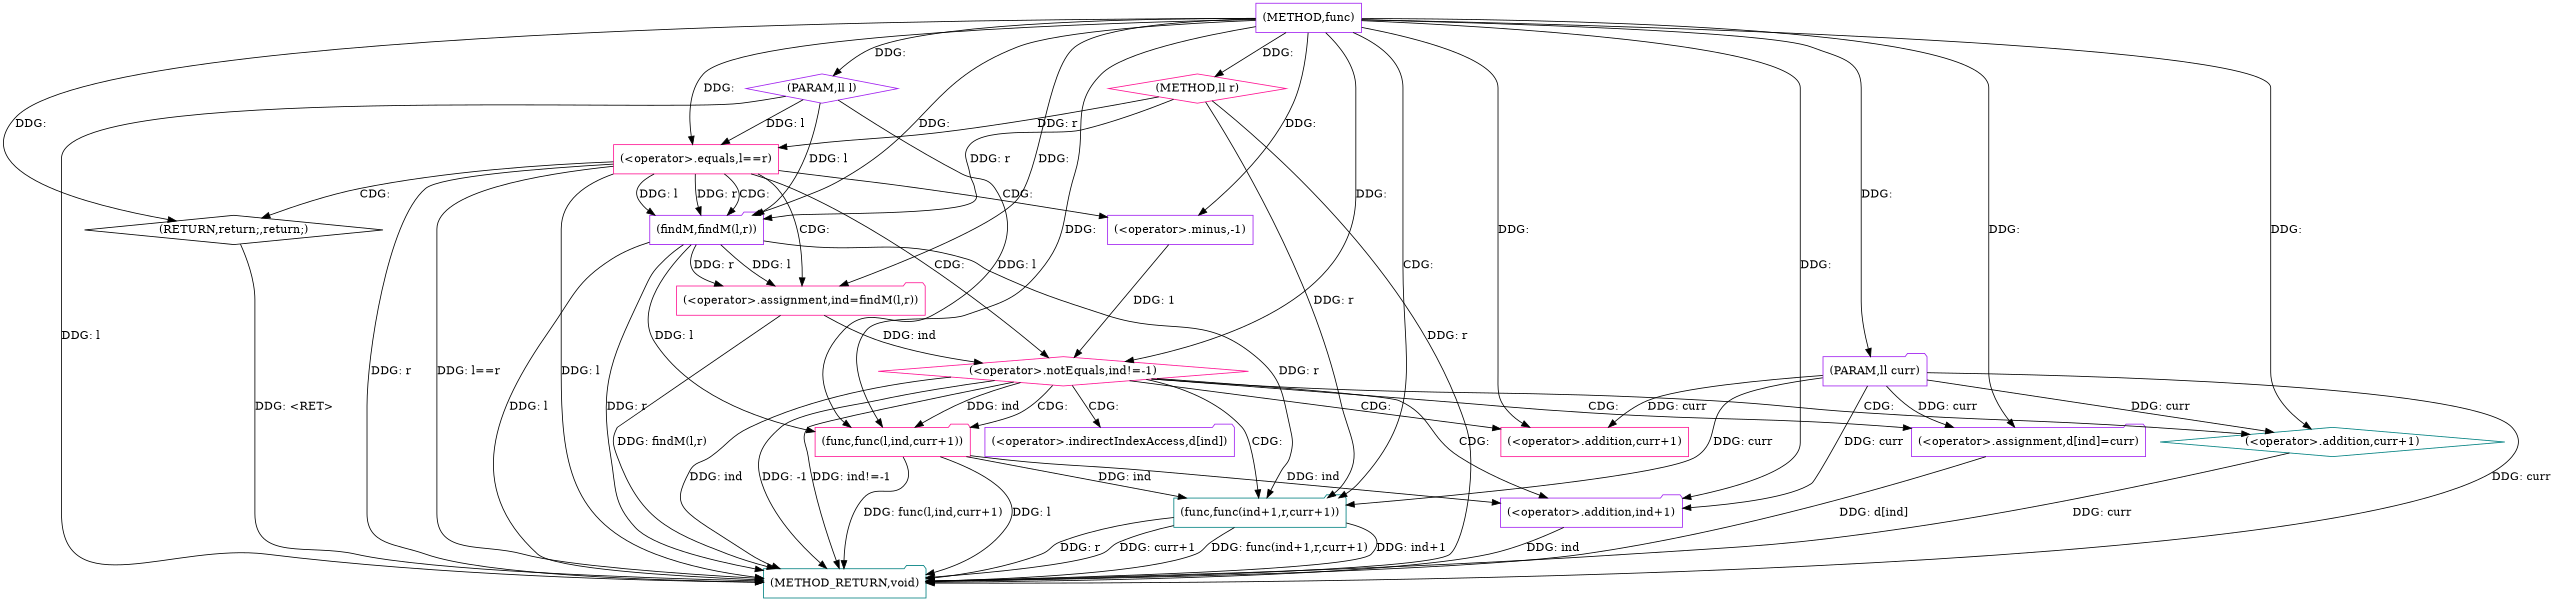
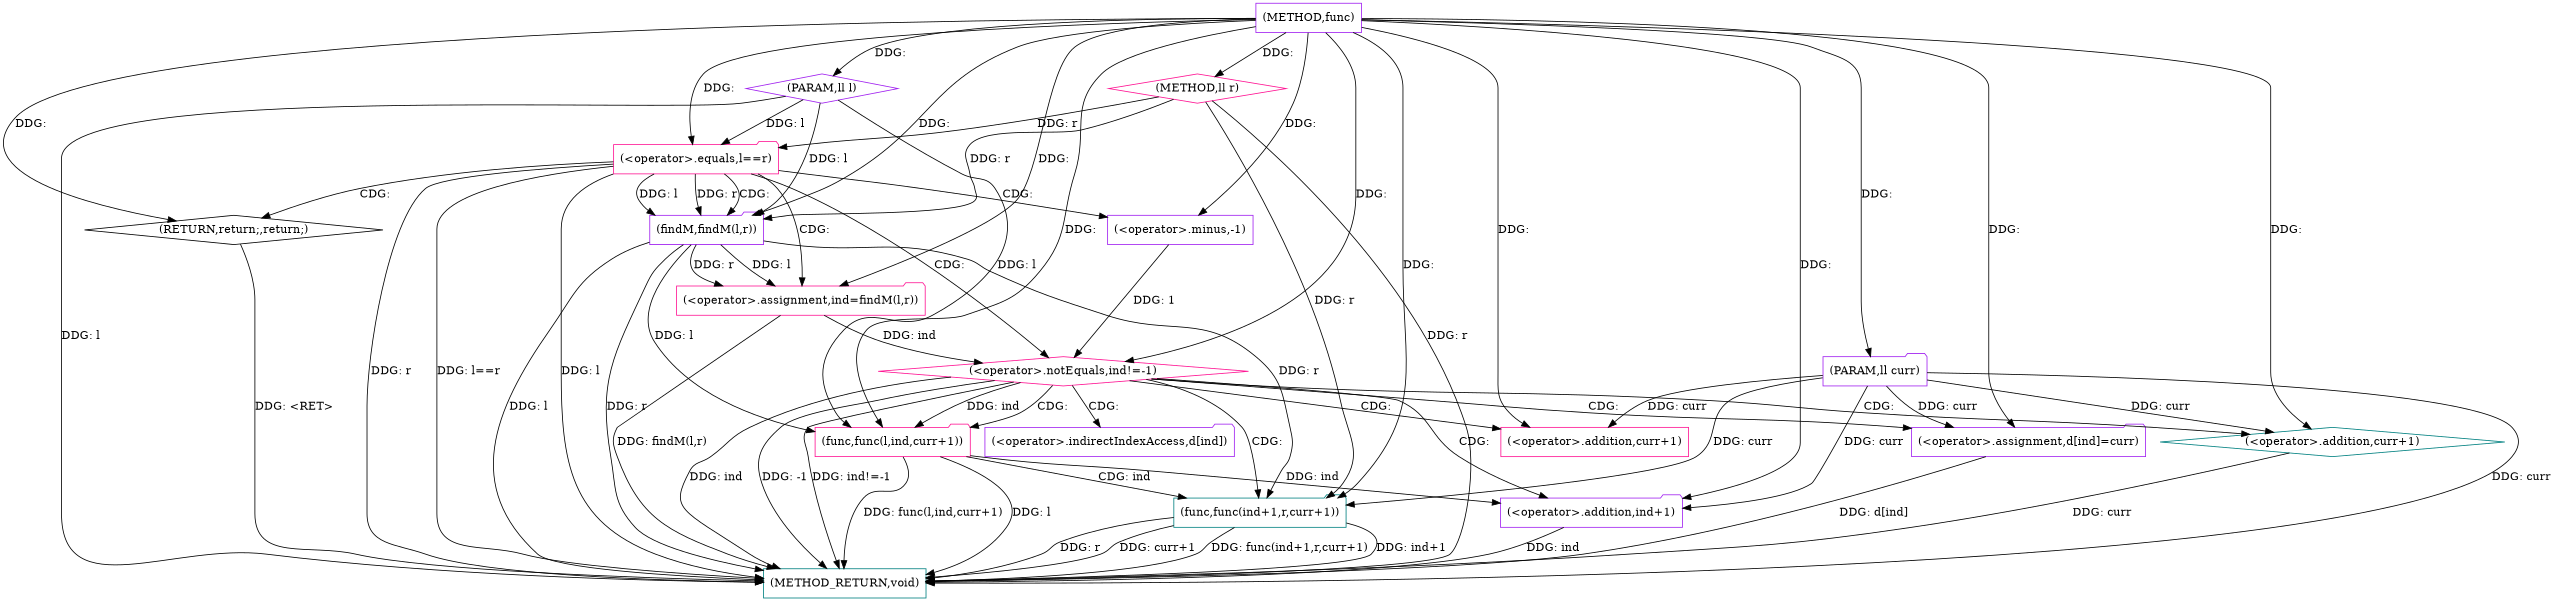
(696, 159) -> (696, 159)
(1420, 265) -> (1420, 265)
(1125, 477) -> (1125, 477)
(845, 583) -> (845, 583)
